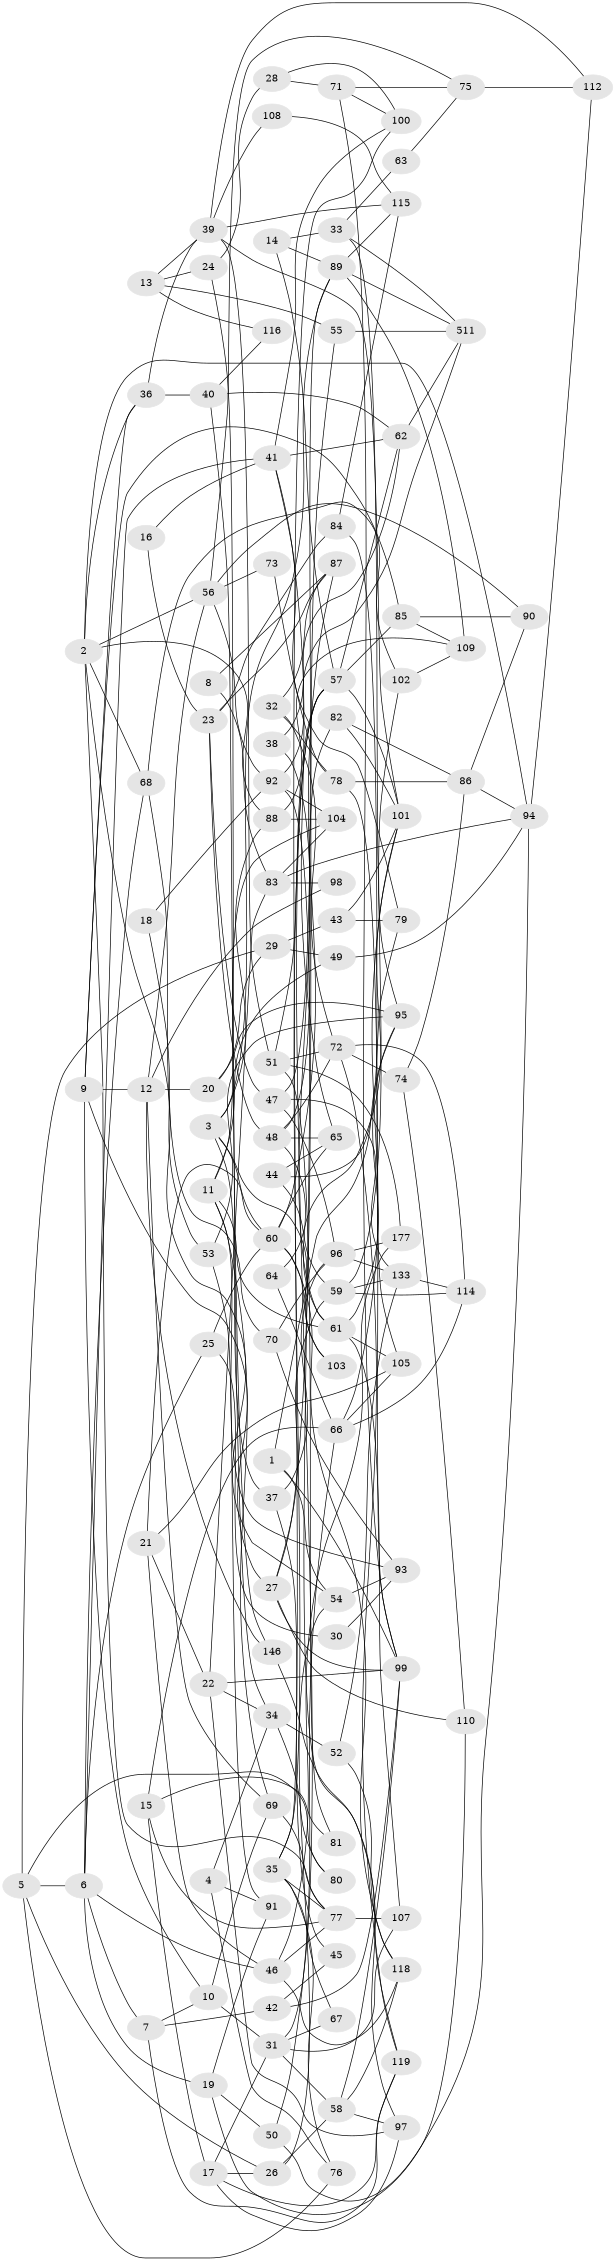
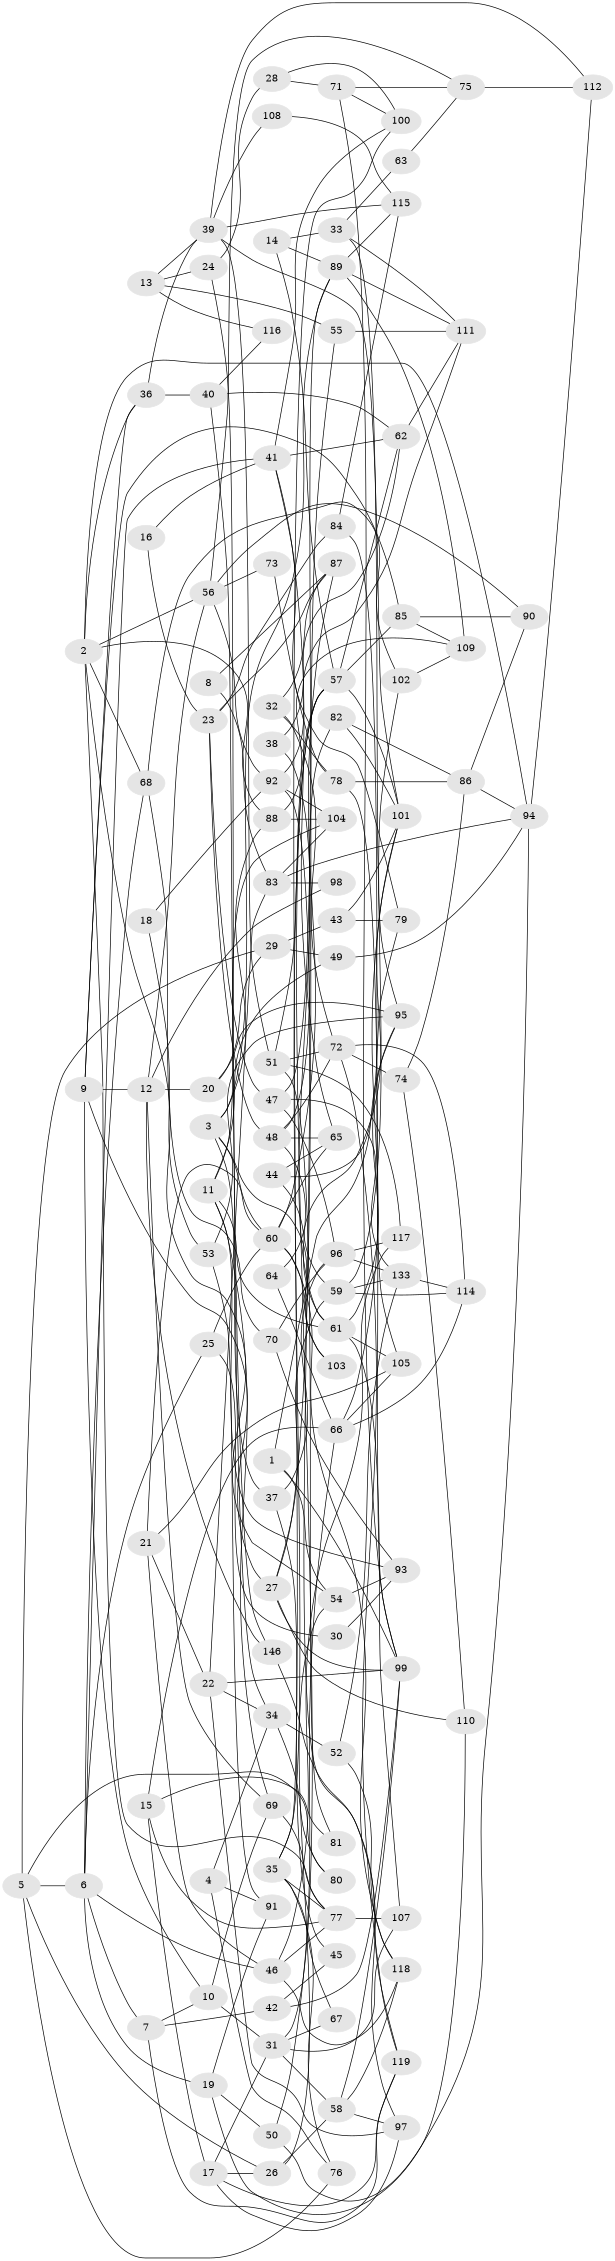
(466, 331) -> (466, 331)
(401, 1238) -> (401, 1238)
